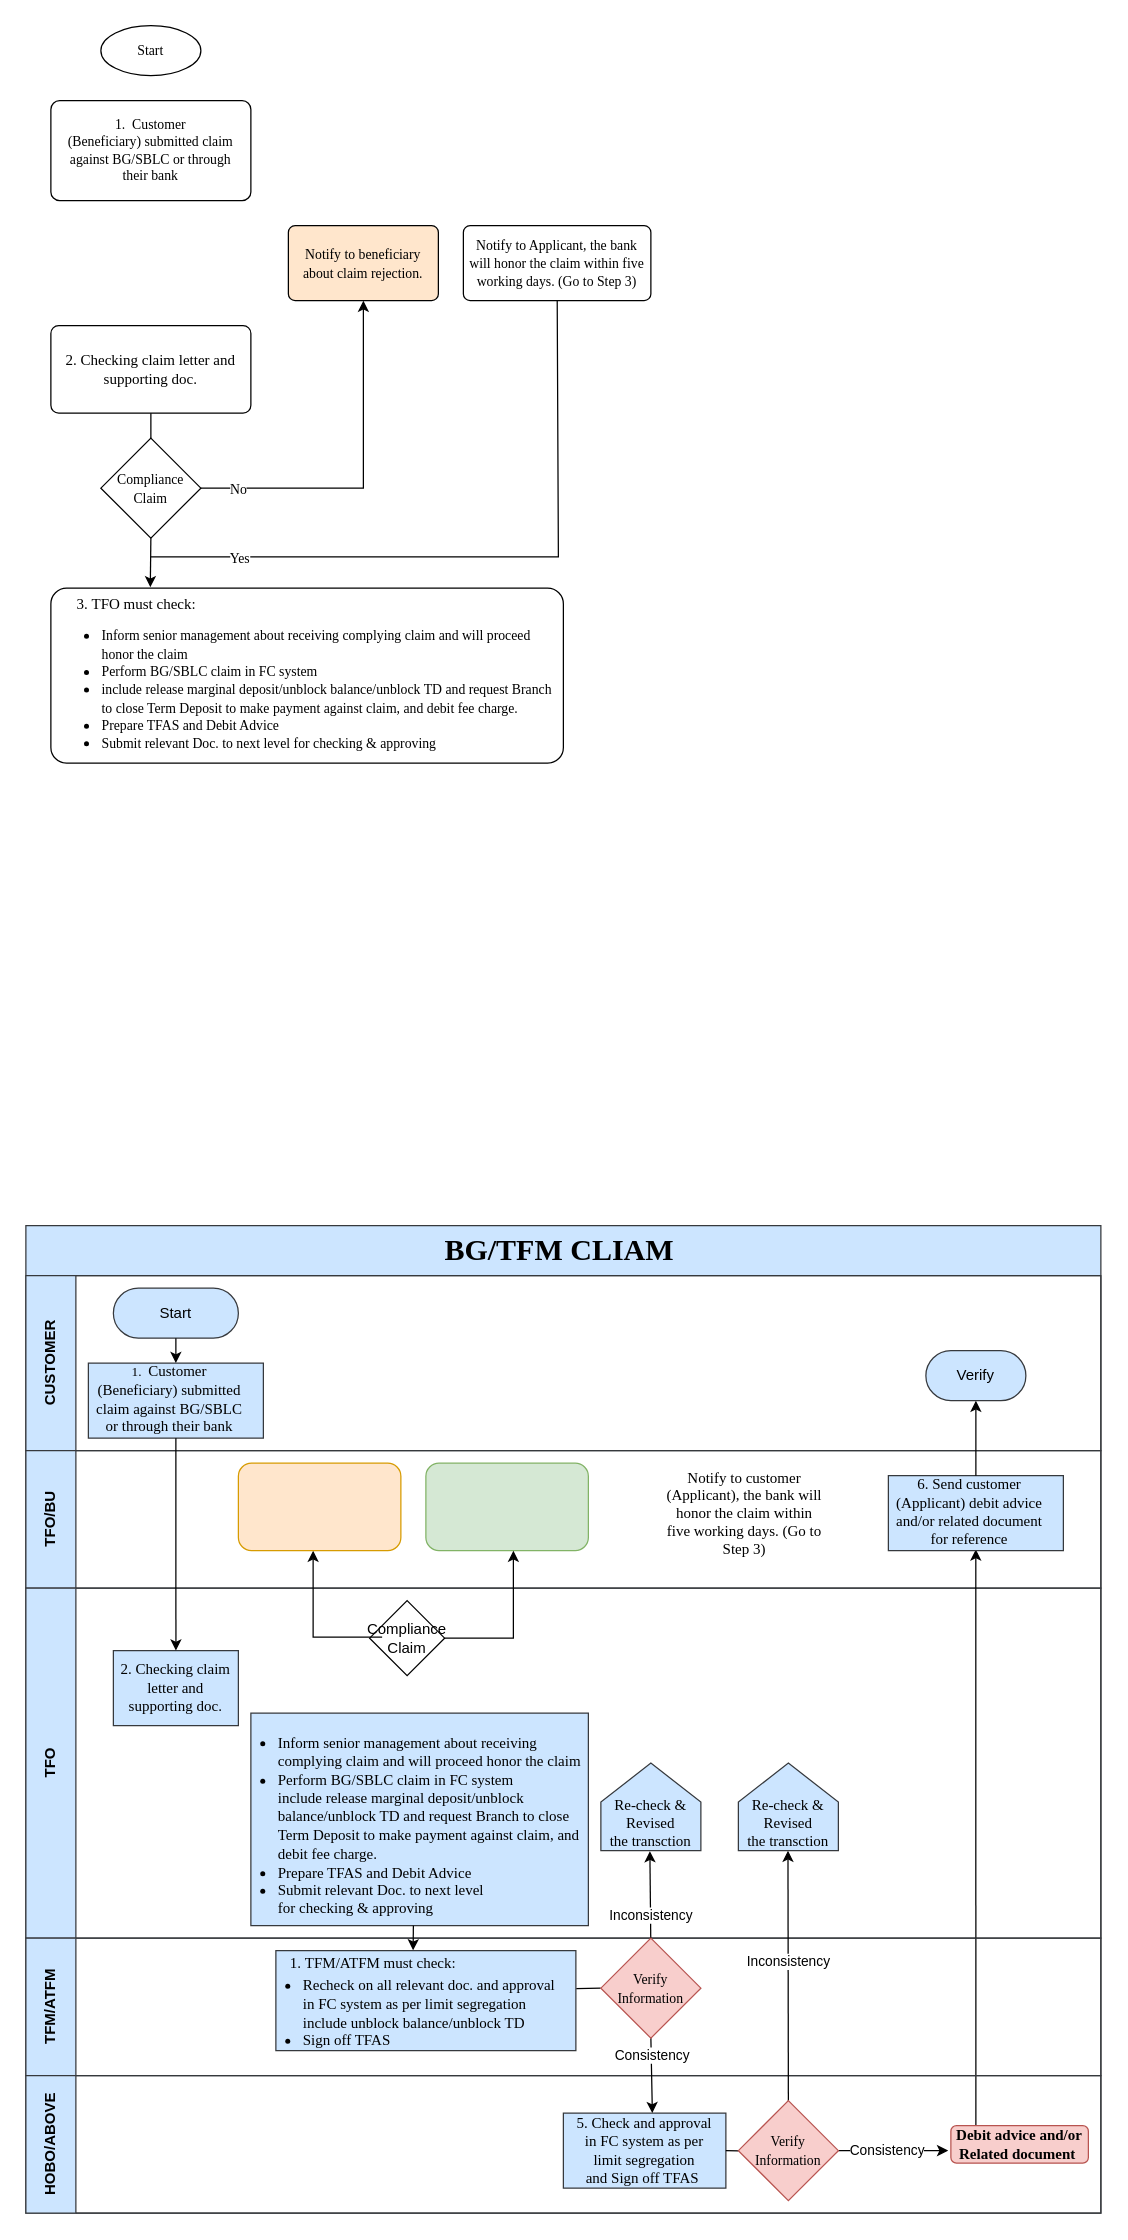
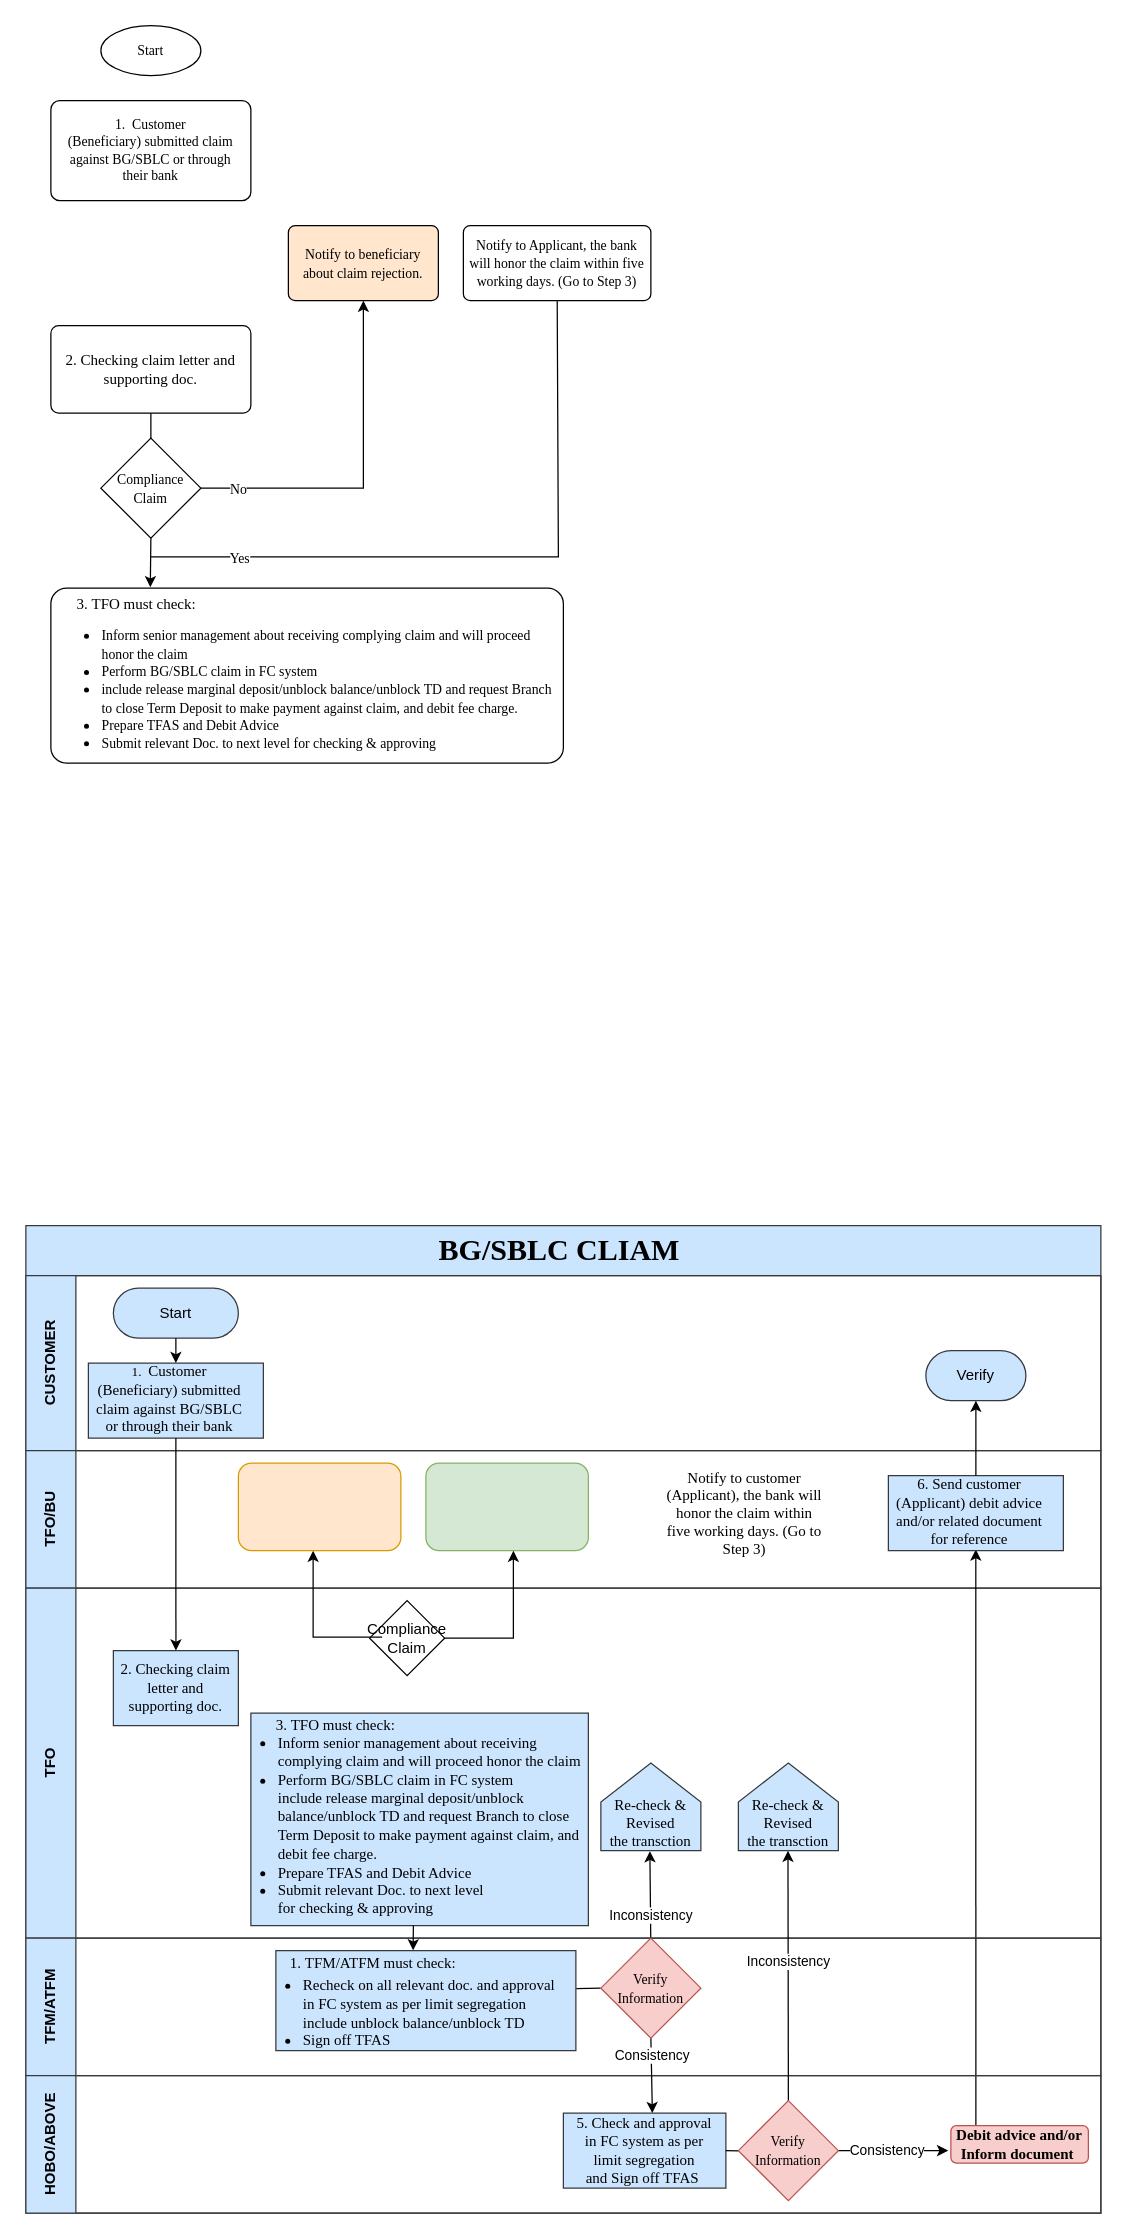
(563, 1251) -> (563, 1251)
none -> (351, 1726)
(1019, 2144) -> (1019, 2144)
